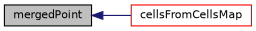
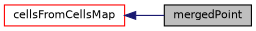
(117, 15) -> (150, 15)
